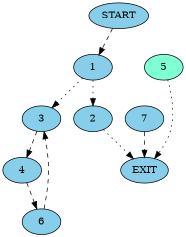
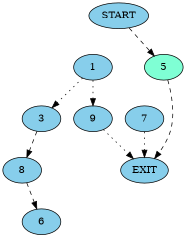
(107, 38) -> (139, 39)
(173, 118) -> (173, 118)
(93, 119) -> (93, 119)
(144, 141) -> (144, 141)
(22, 170) -> (22, 170)
(49, 174) -> none
